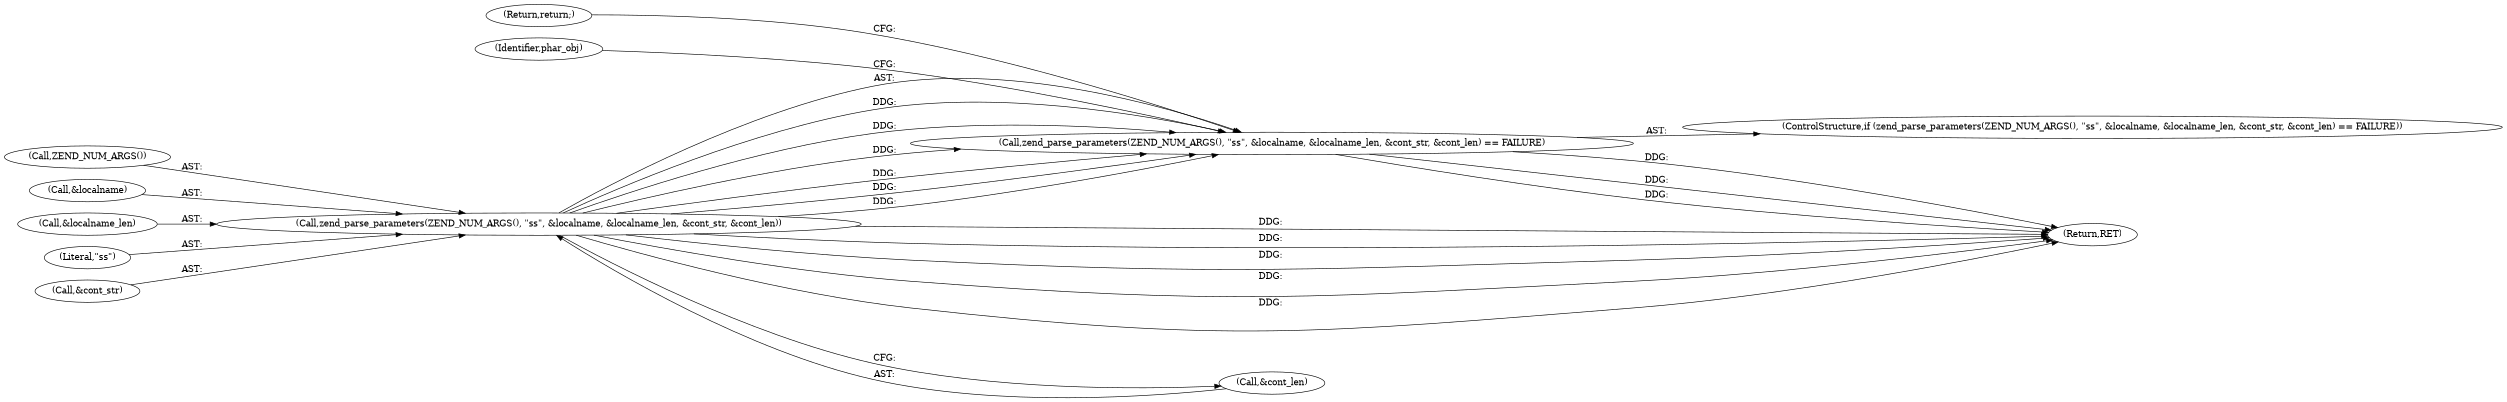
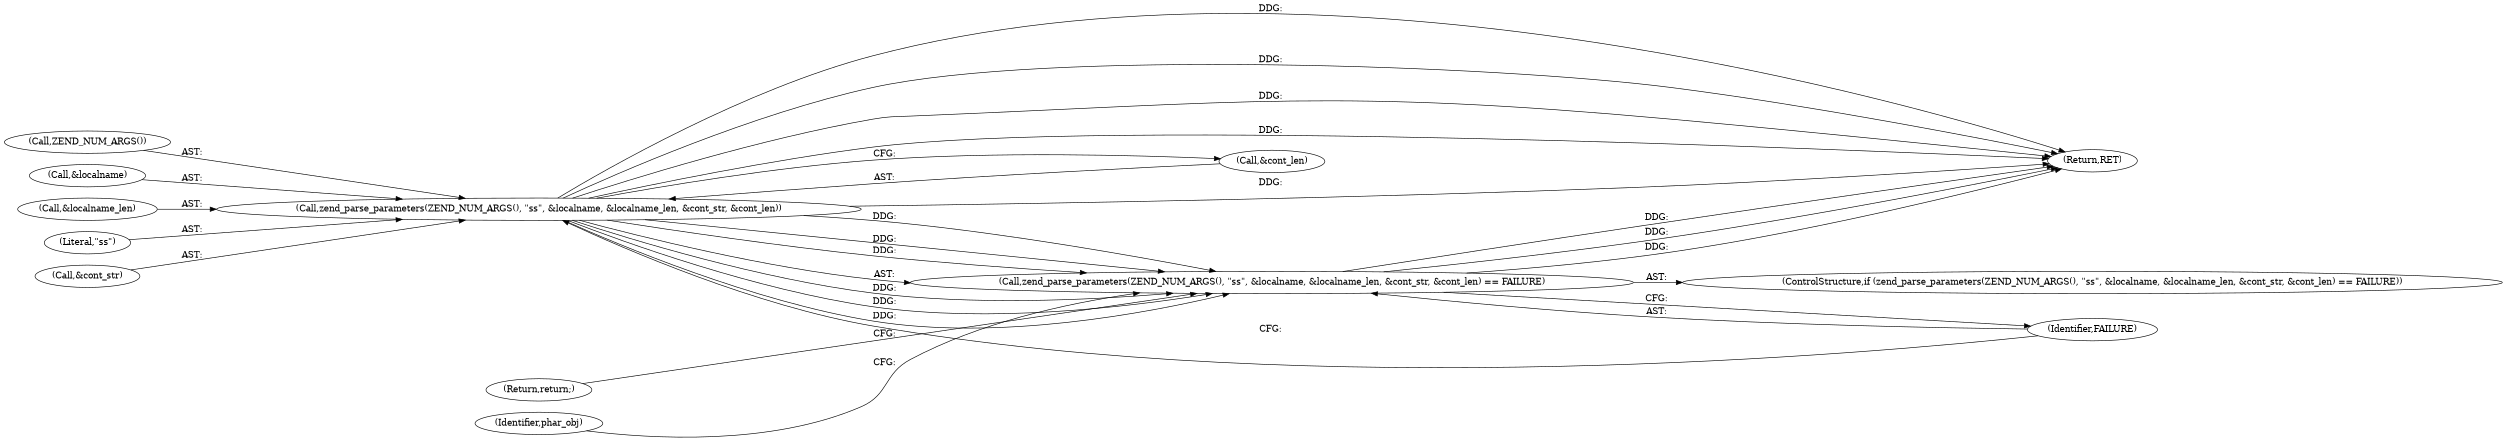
none -> (2092, 330)
